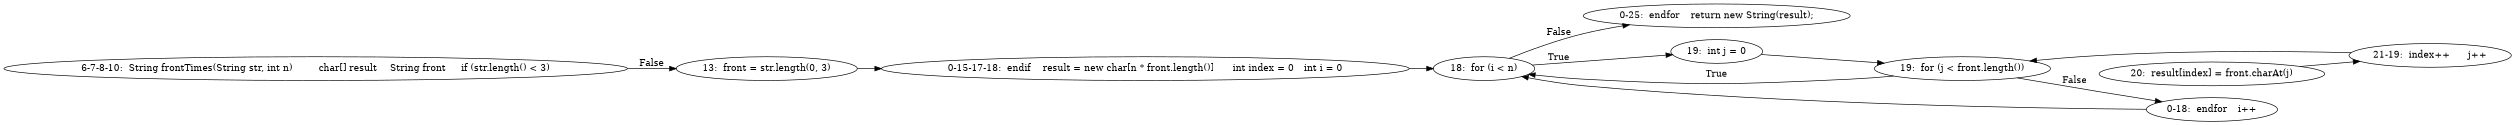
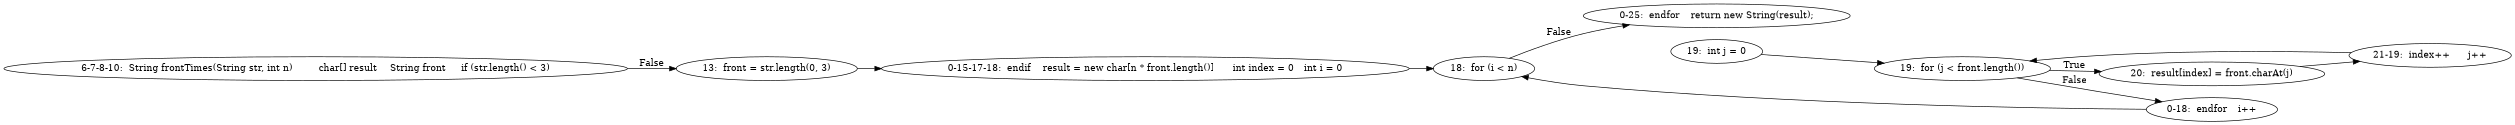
(1599, 60) -> none
(1714, 84) -> (2072, 71)
